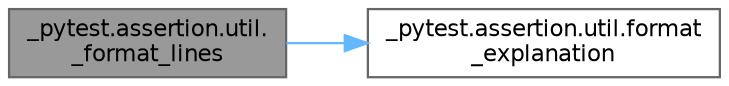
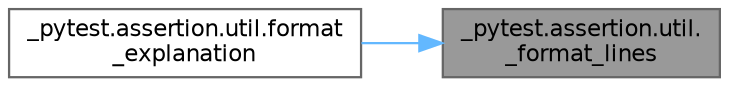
(315, 43) -> (390, 43)
